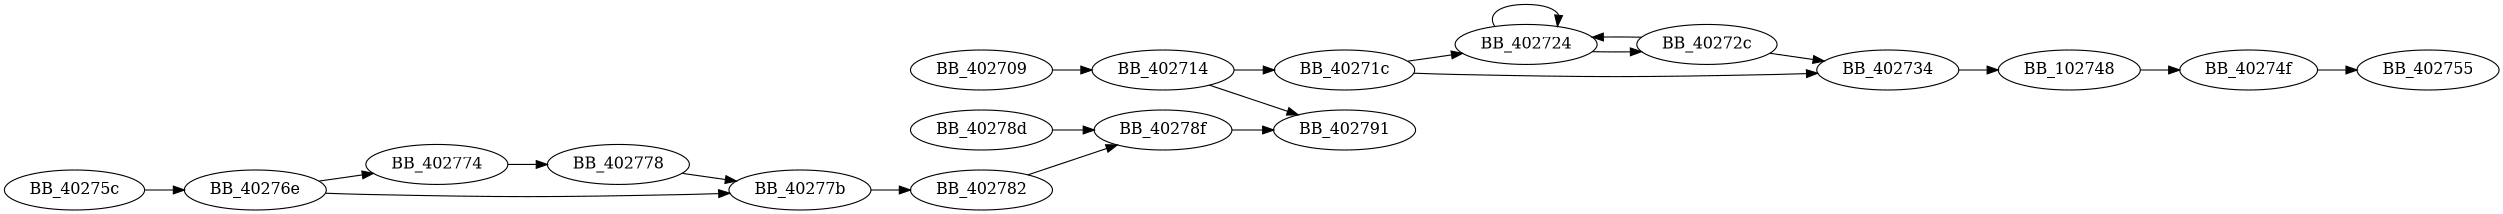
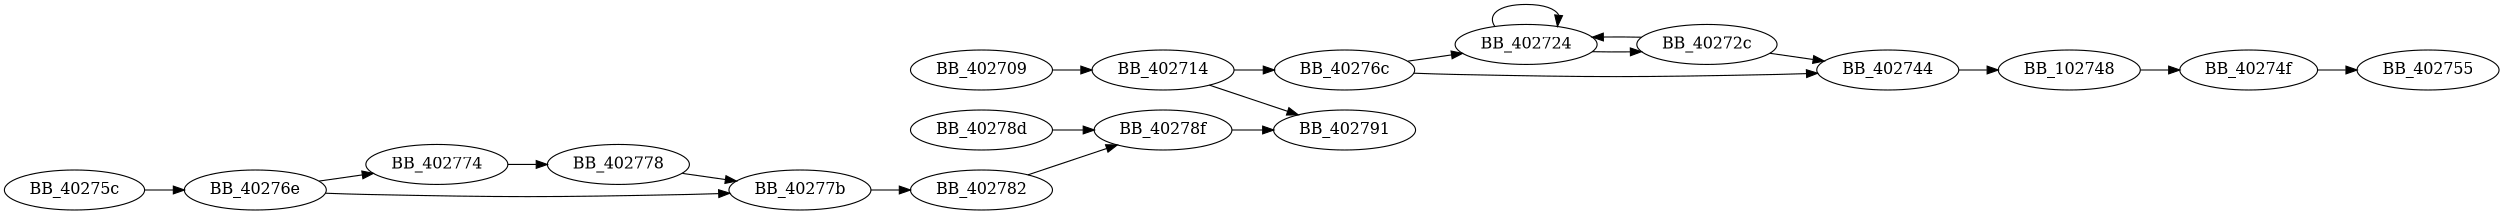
(1345, 70) -> (1345, 70)
(1888, 70) -> (1888, 70)
